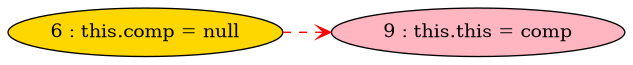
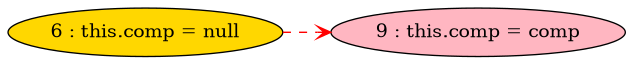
(478, 32) -> (478, 32)
